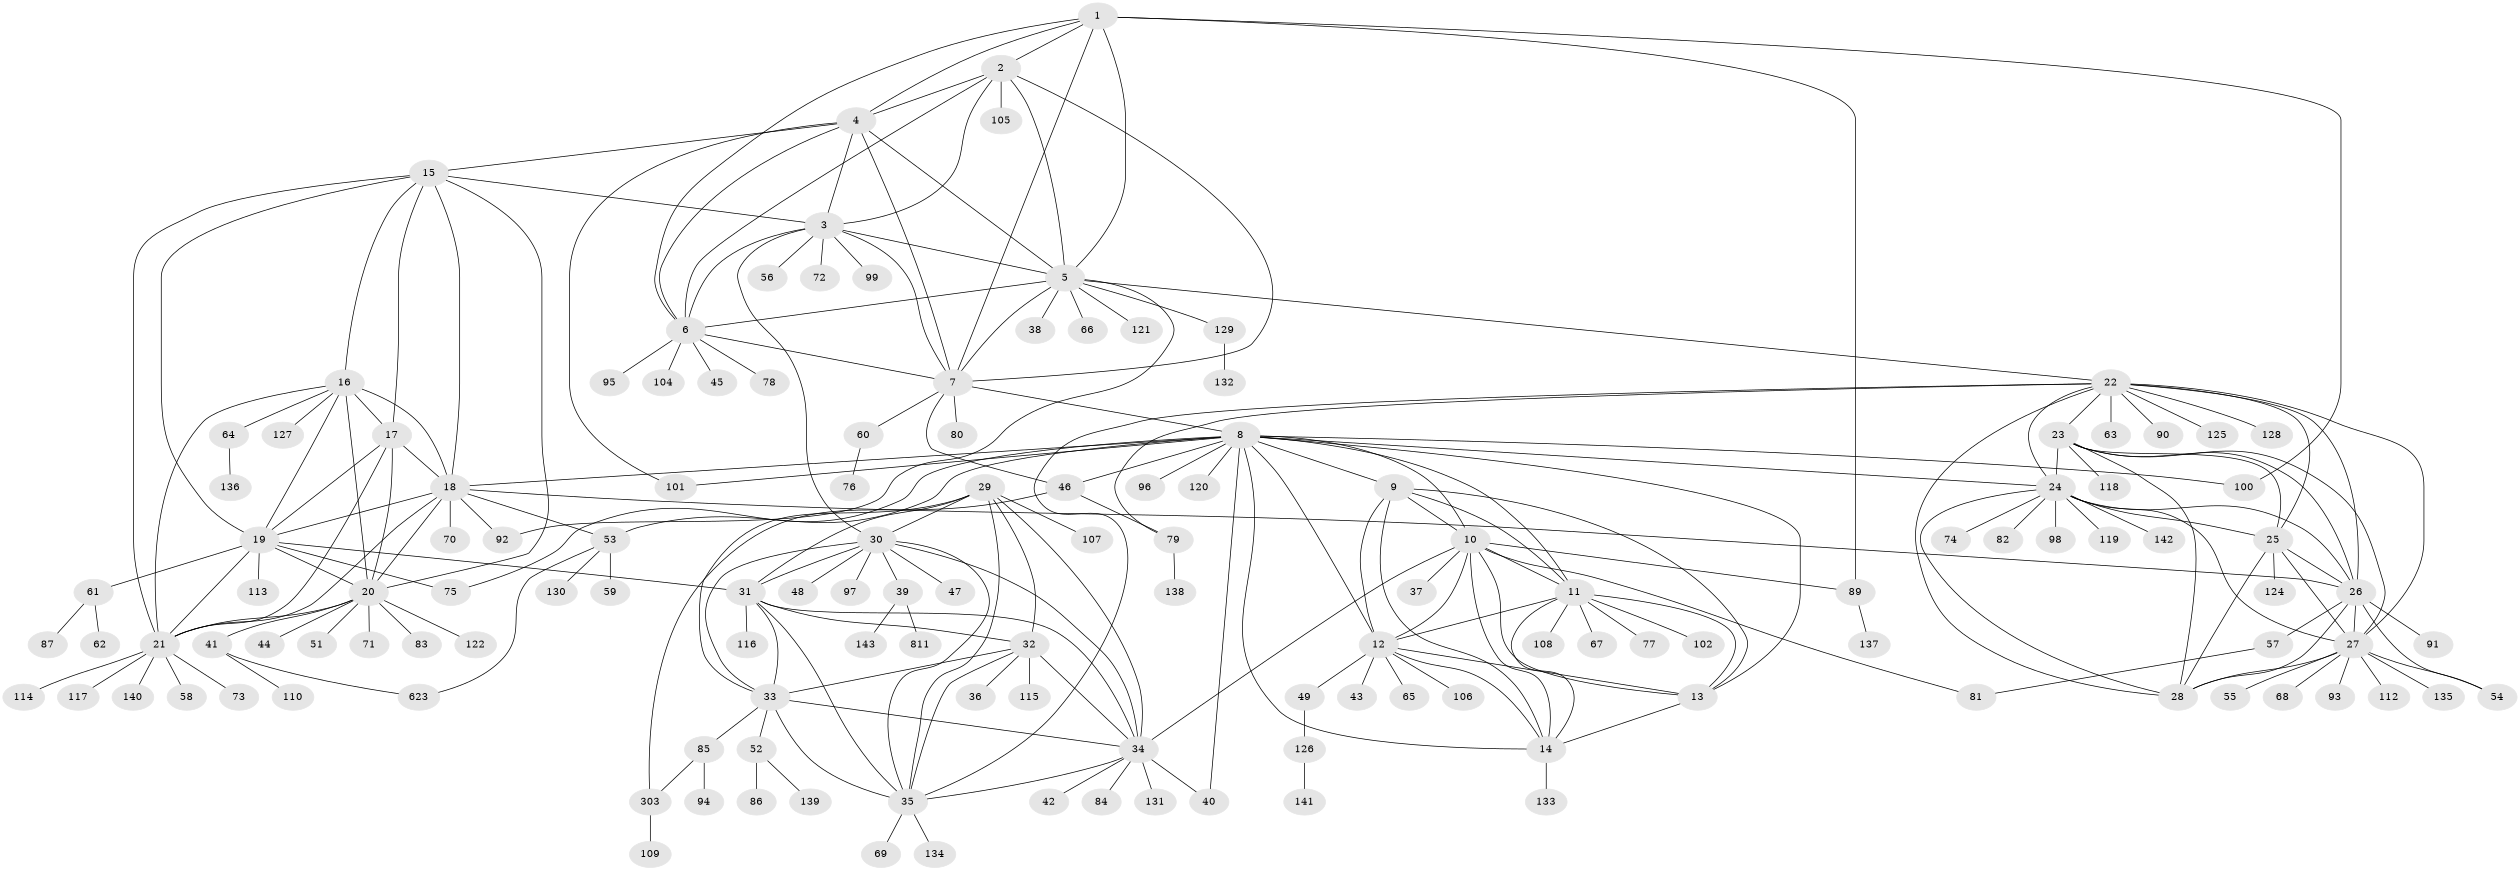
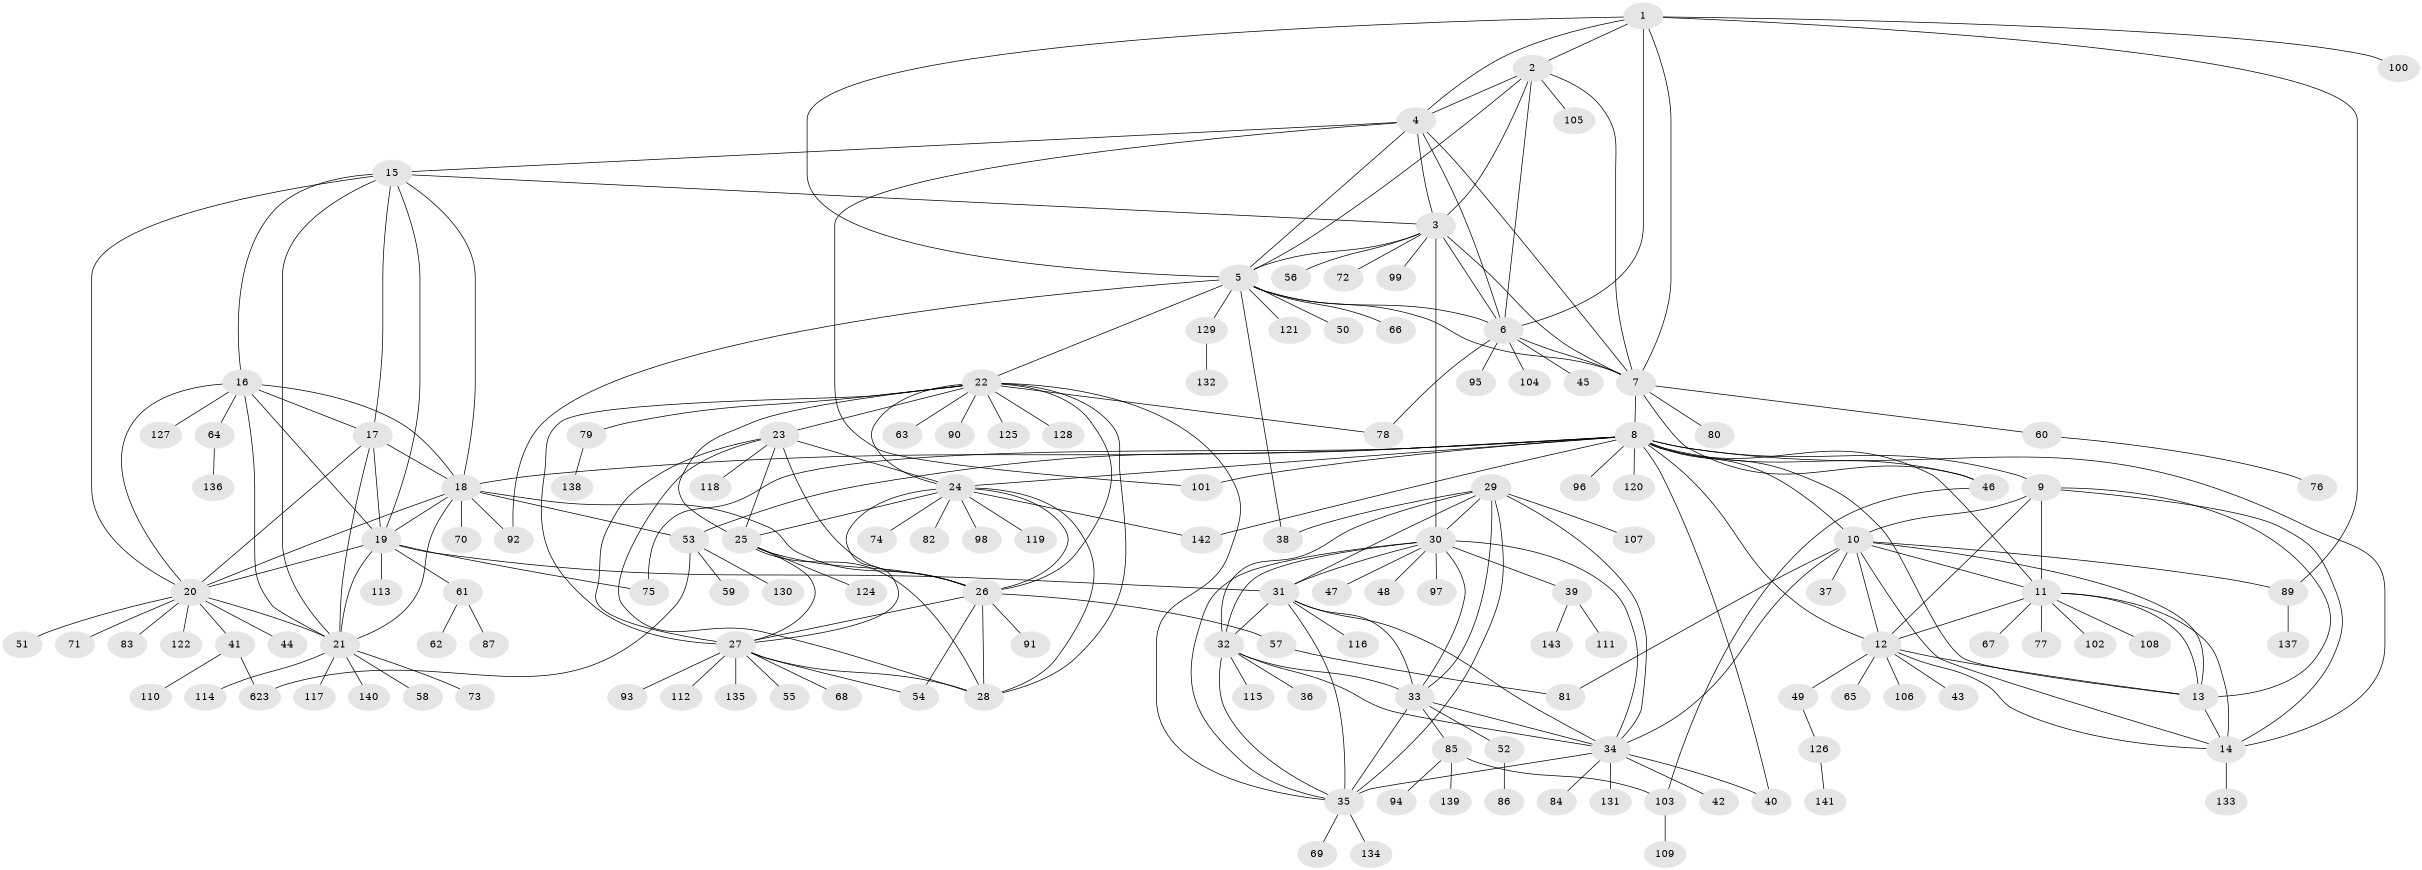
none -> (1343, 330)
none -> (1183, 409)
(1743, 451) -> (1418, 486)
none -> (1385, 508)
(1110, 509) -> none
none -> (1276, 568)
(920, 645) -> (1606, 645)
(783, 776) -> (1451, 780)
(650, 802) -> (1665, 802)
